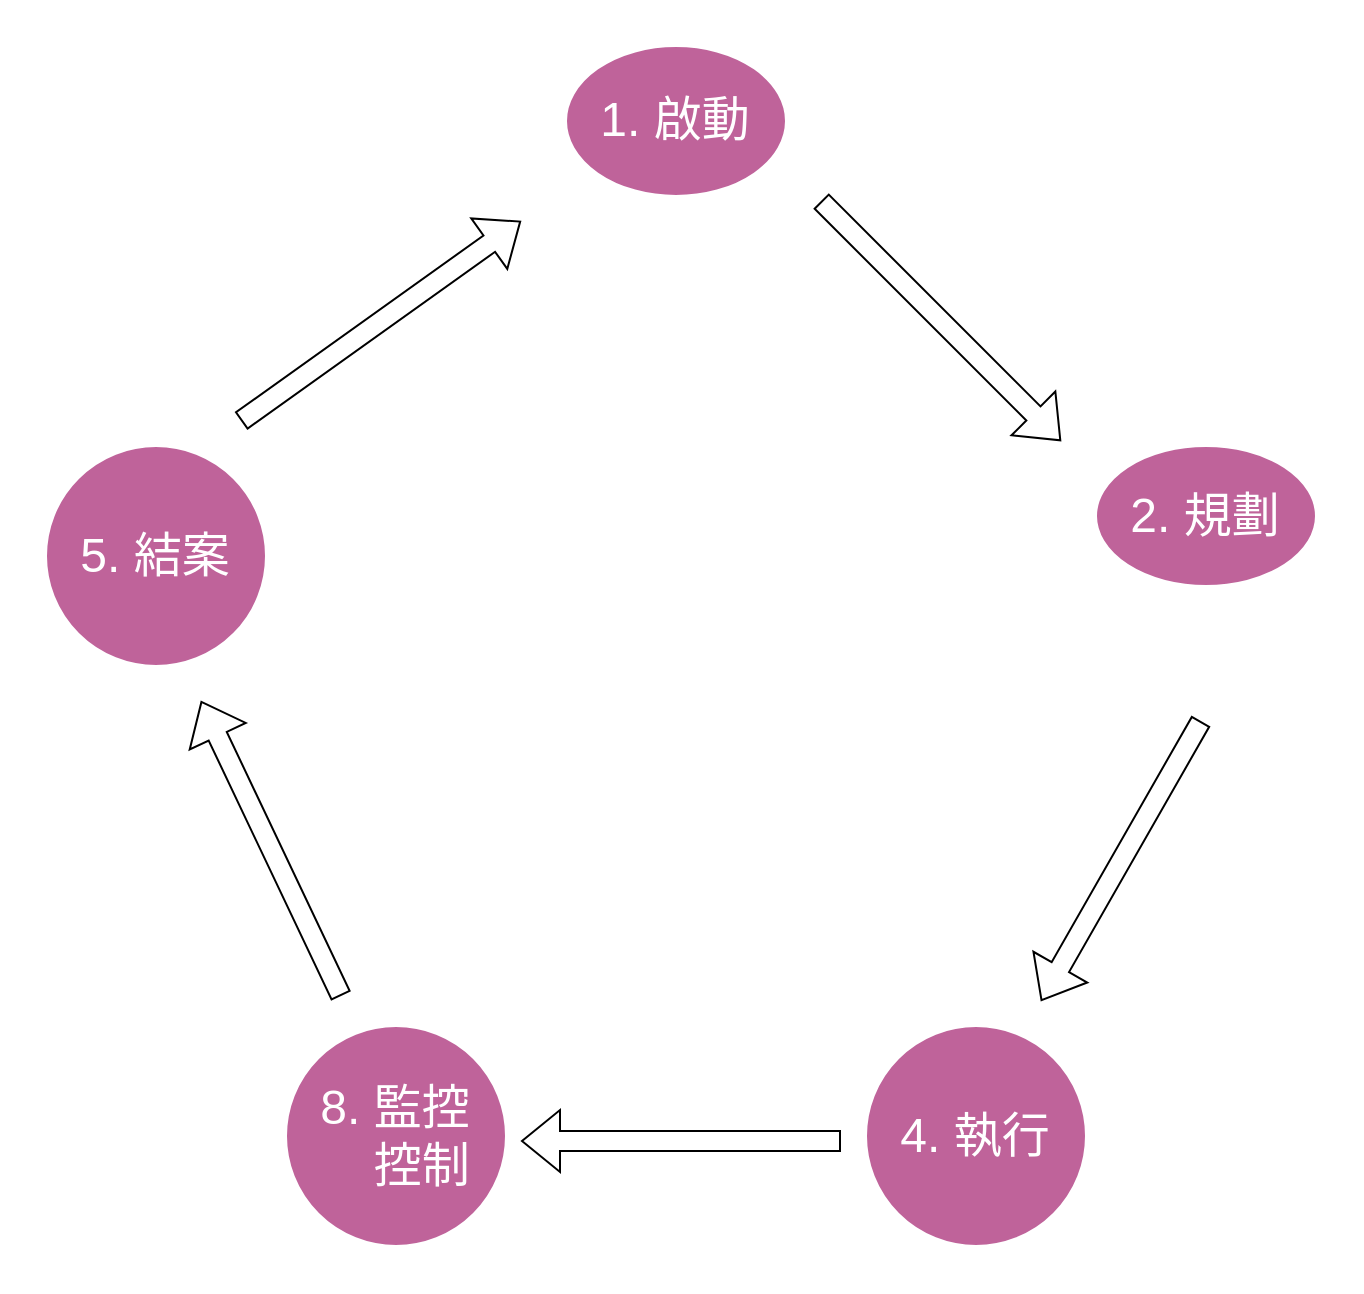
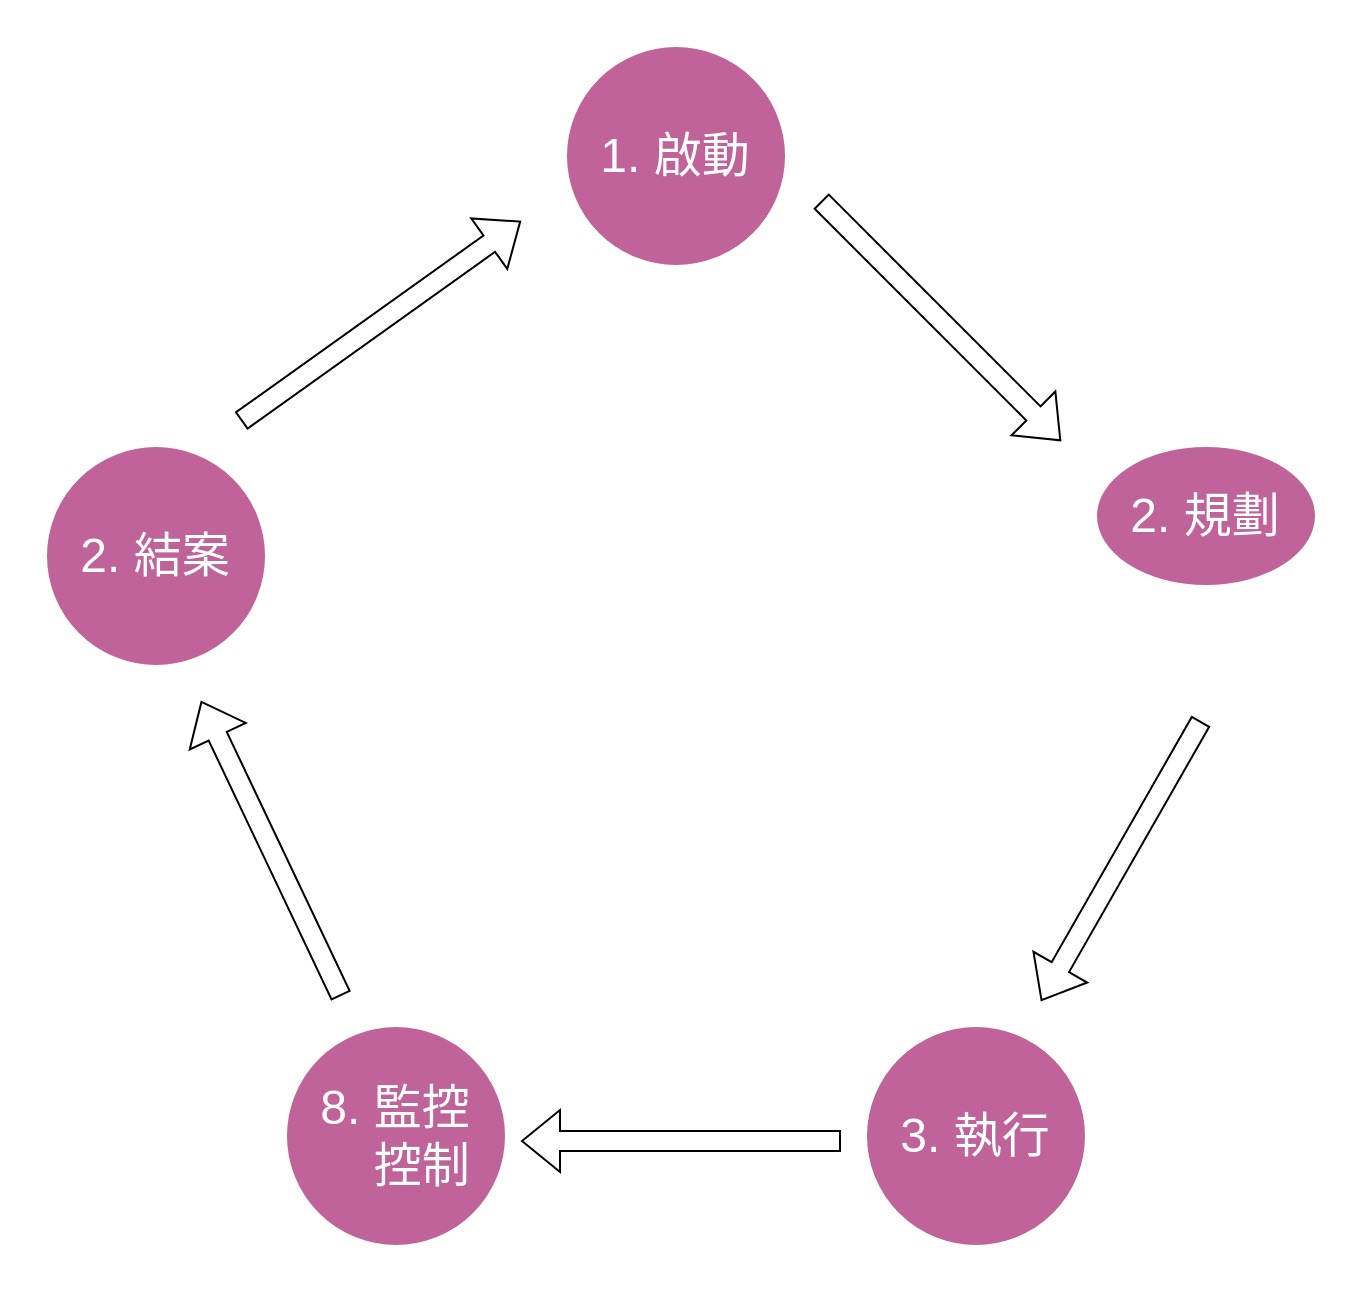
(676, 121) -> (676, 156)
(156, 557) -> (156, 557)
(976, 1137) -> (976, 1137)
